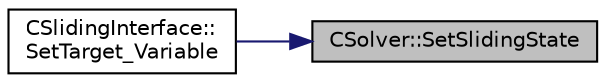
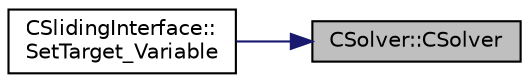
(455, 41) -> (416, 41)
